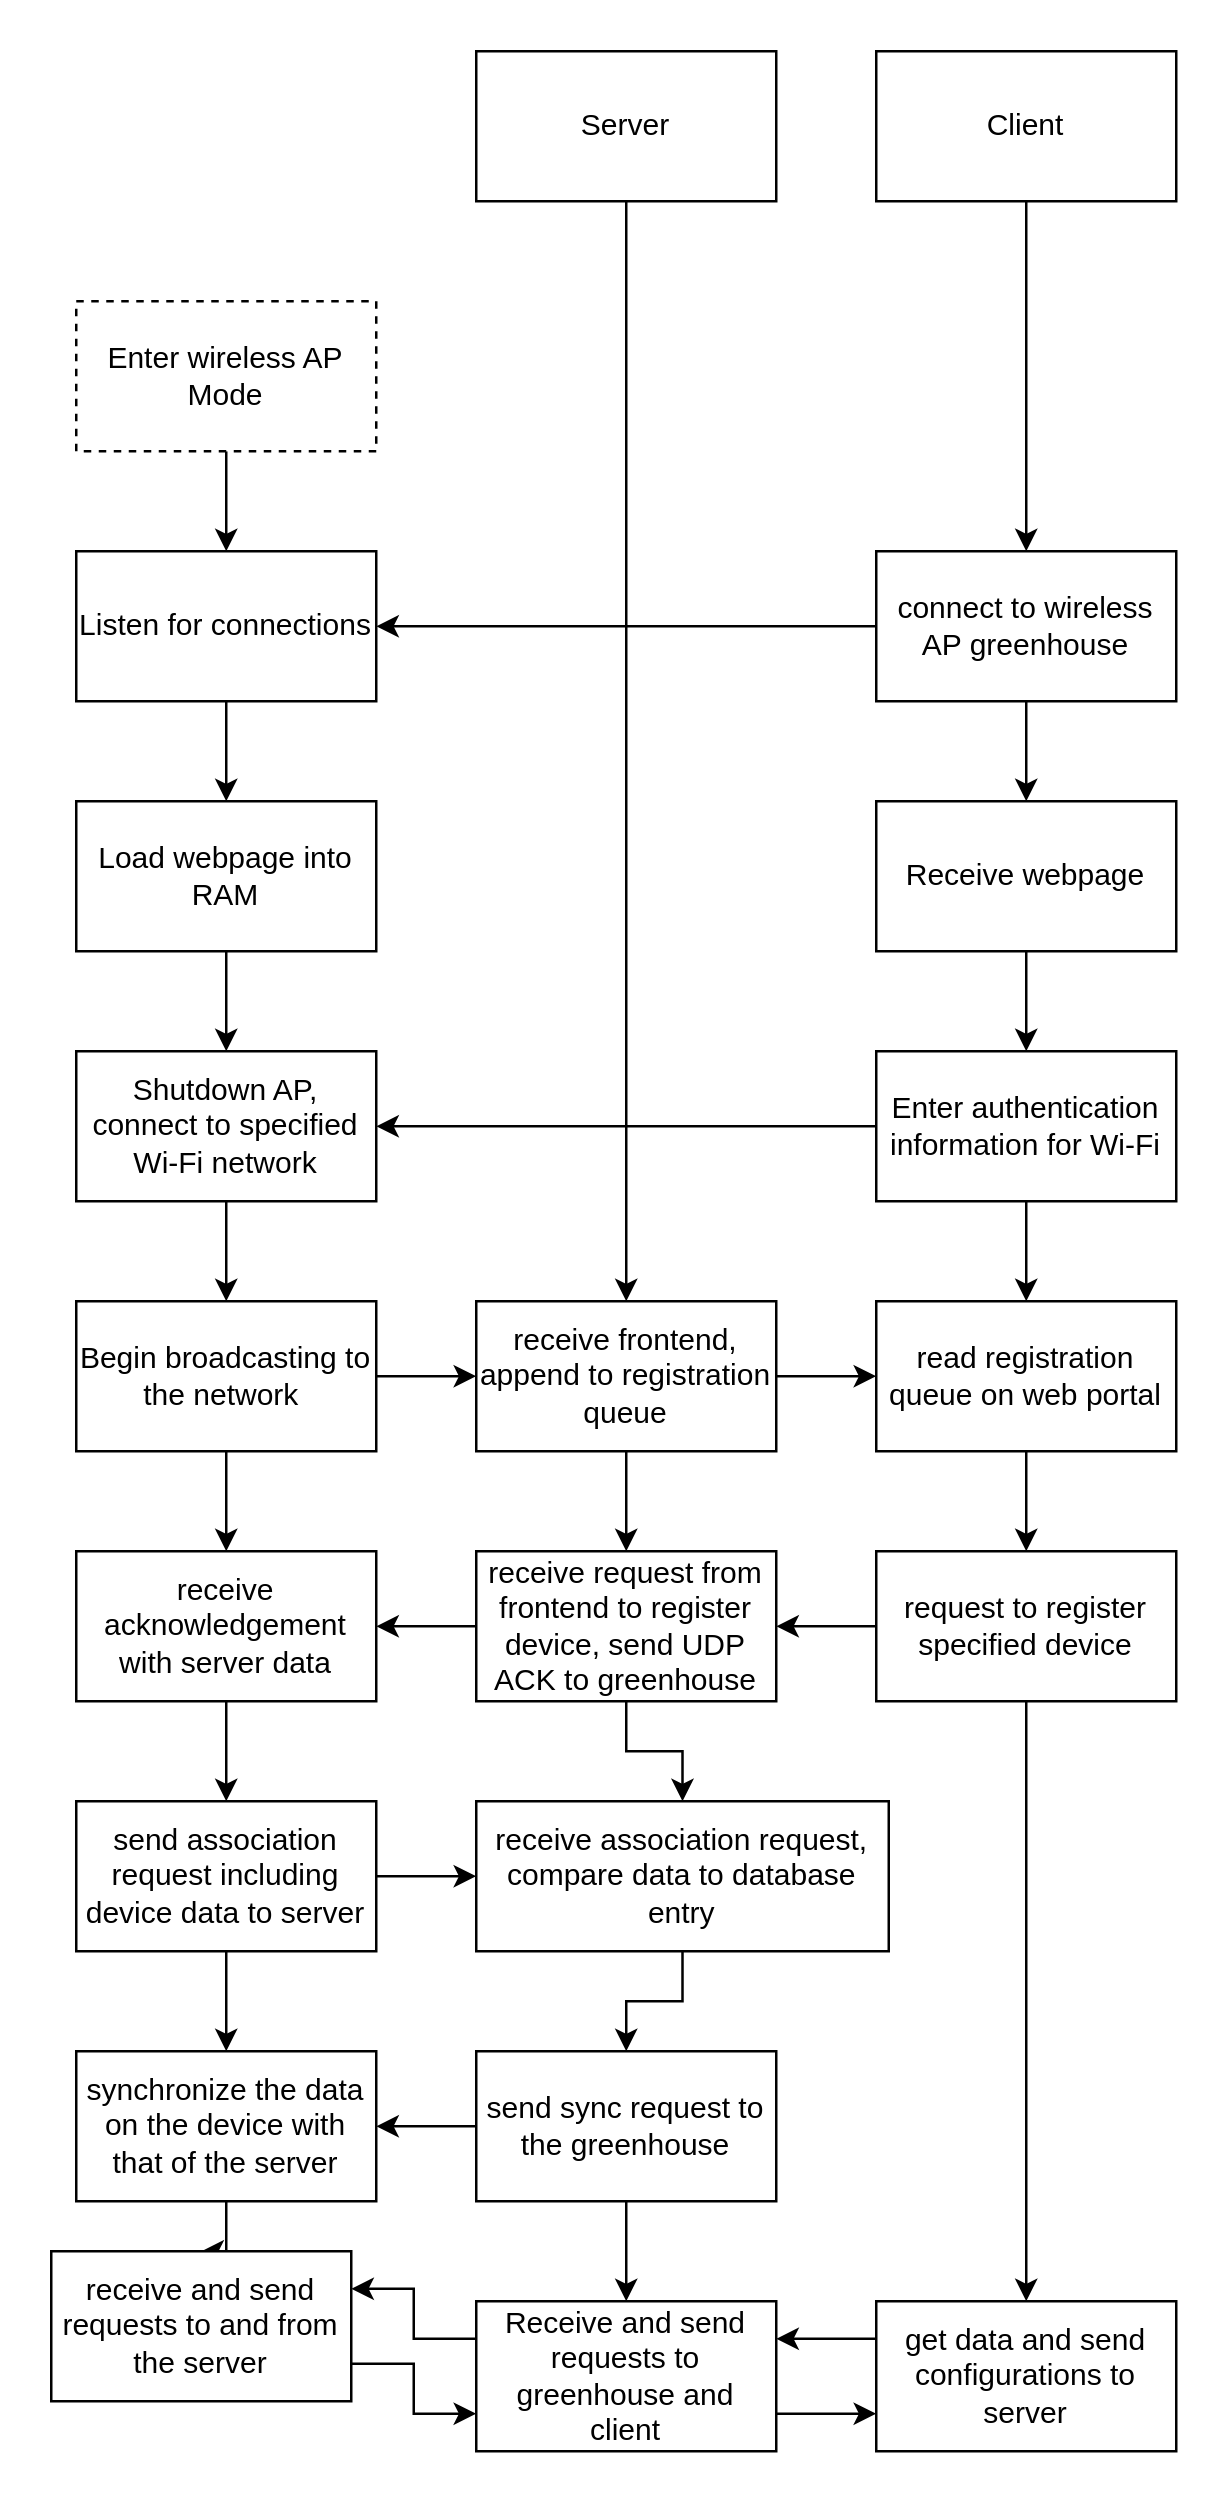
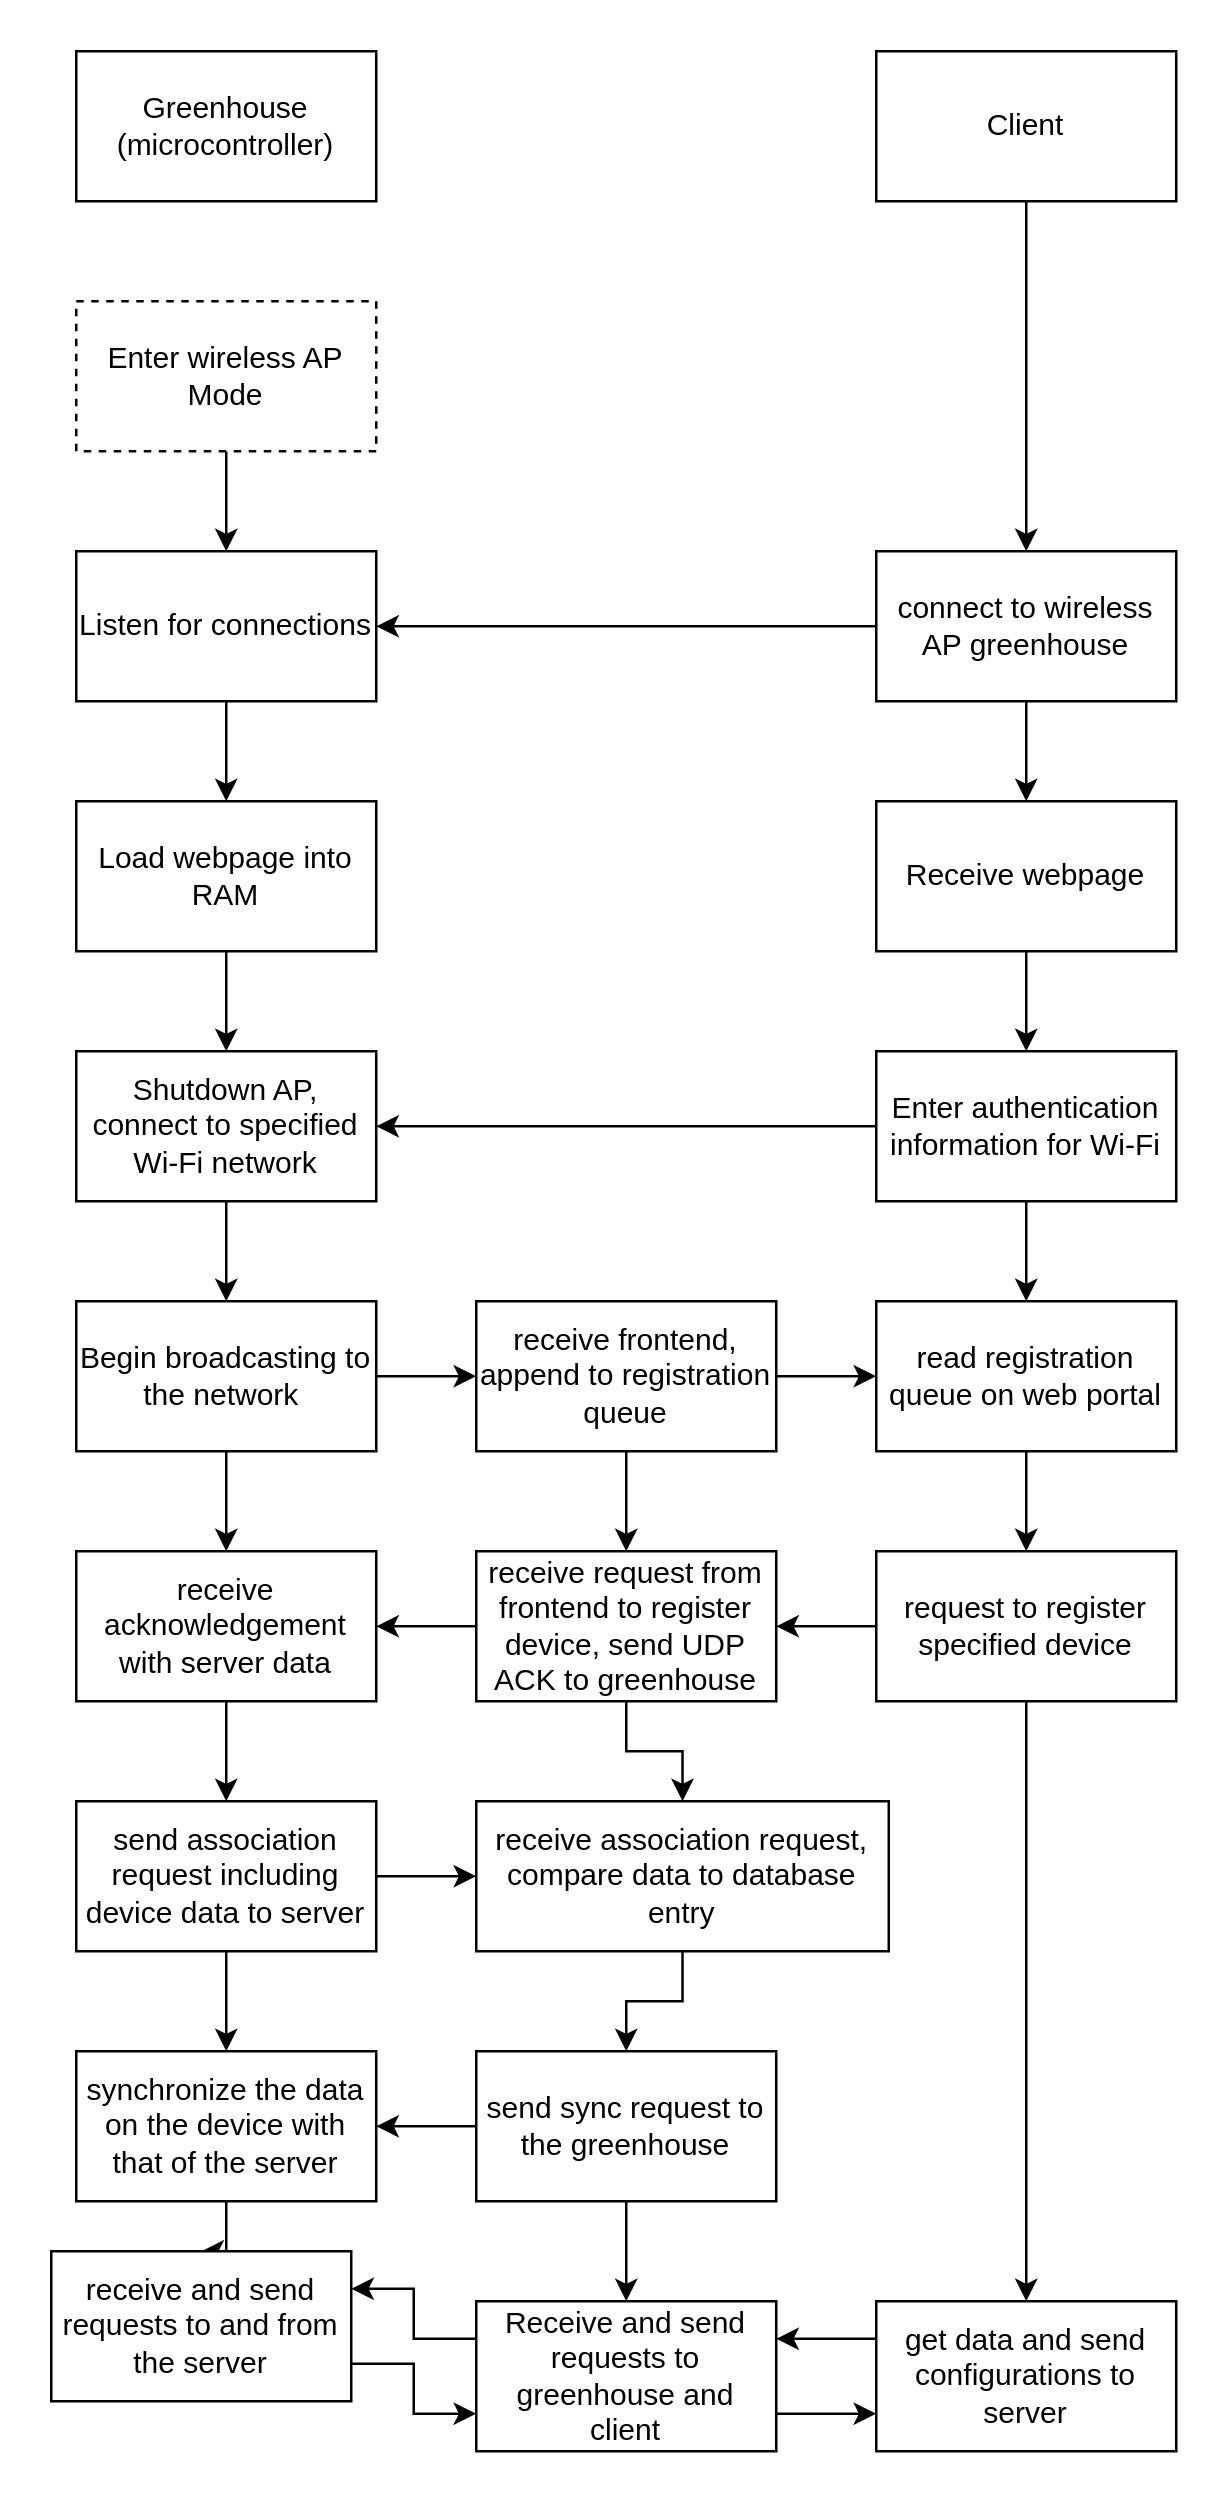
none -> (226, 126)
(626, 126) -> none
(626, 875) -> none
